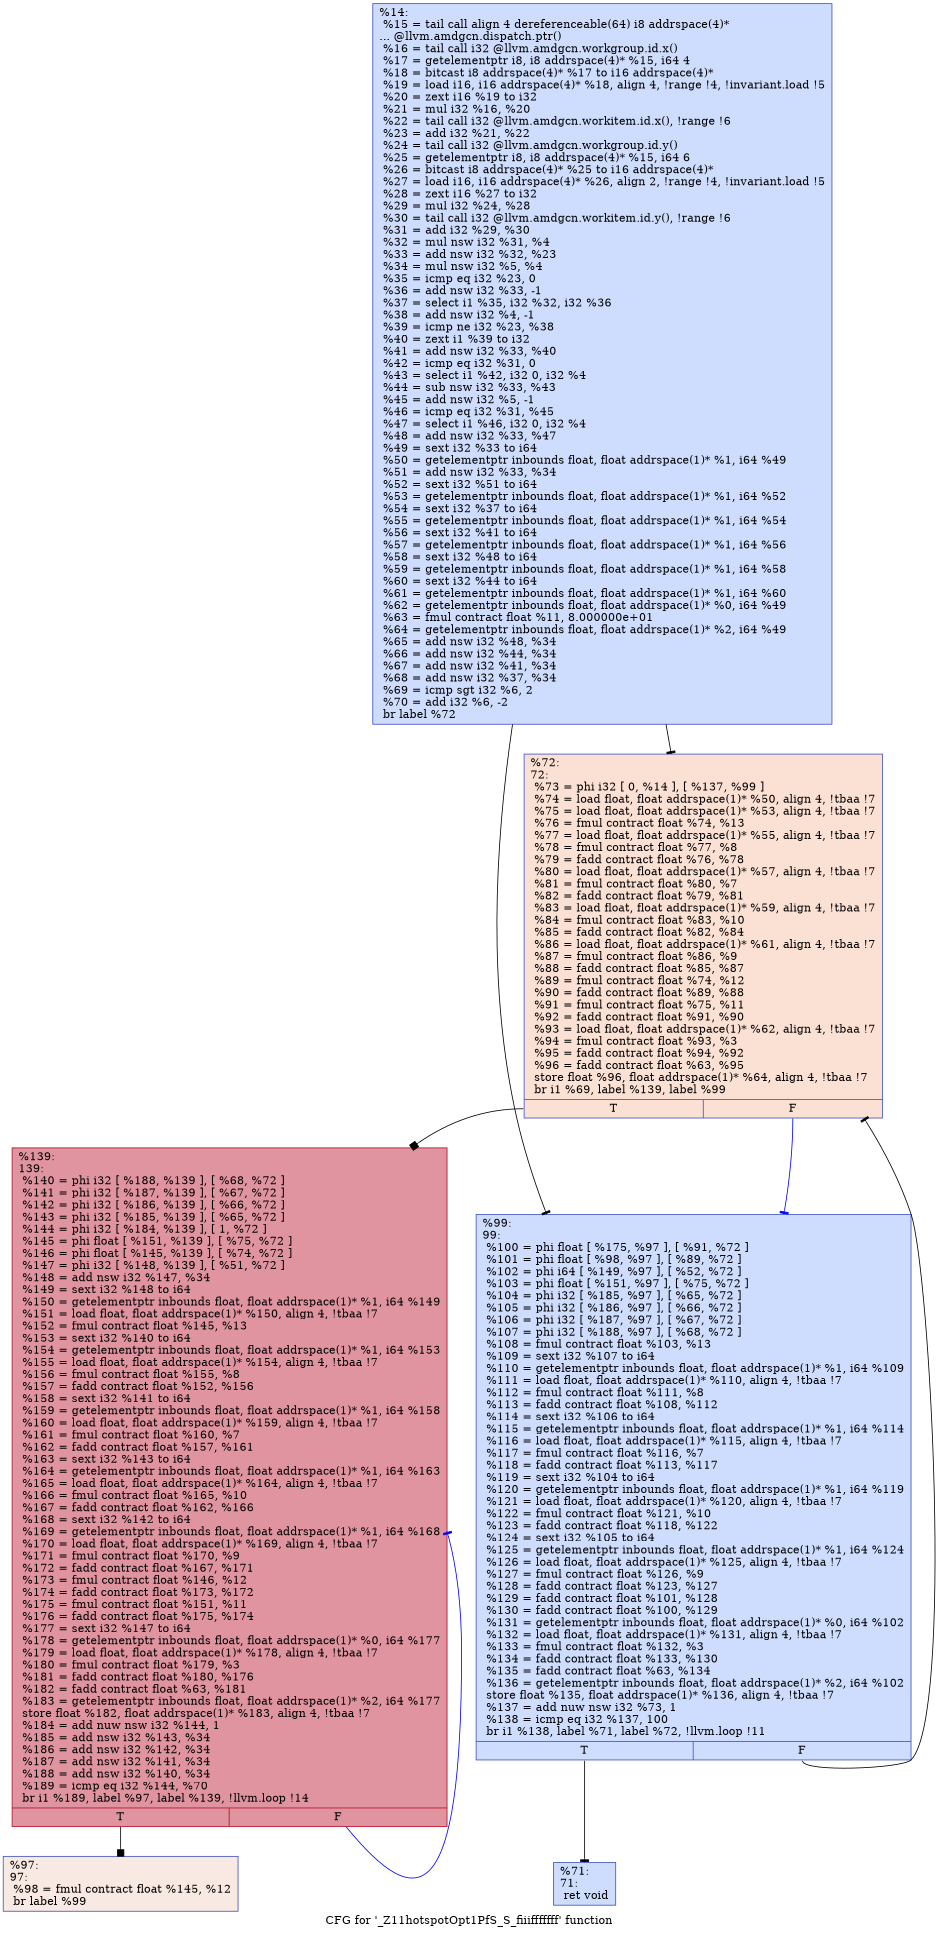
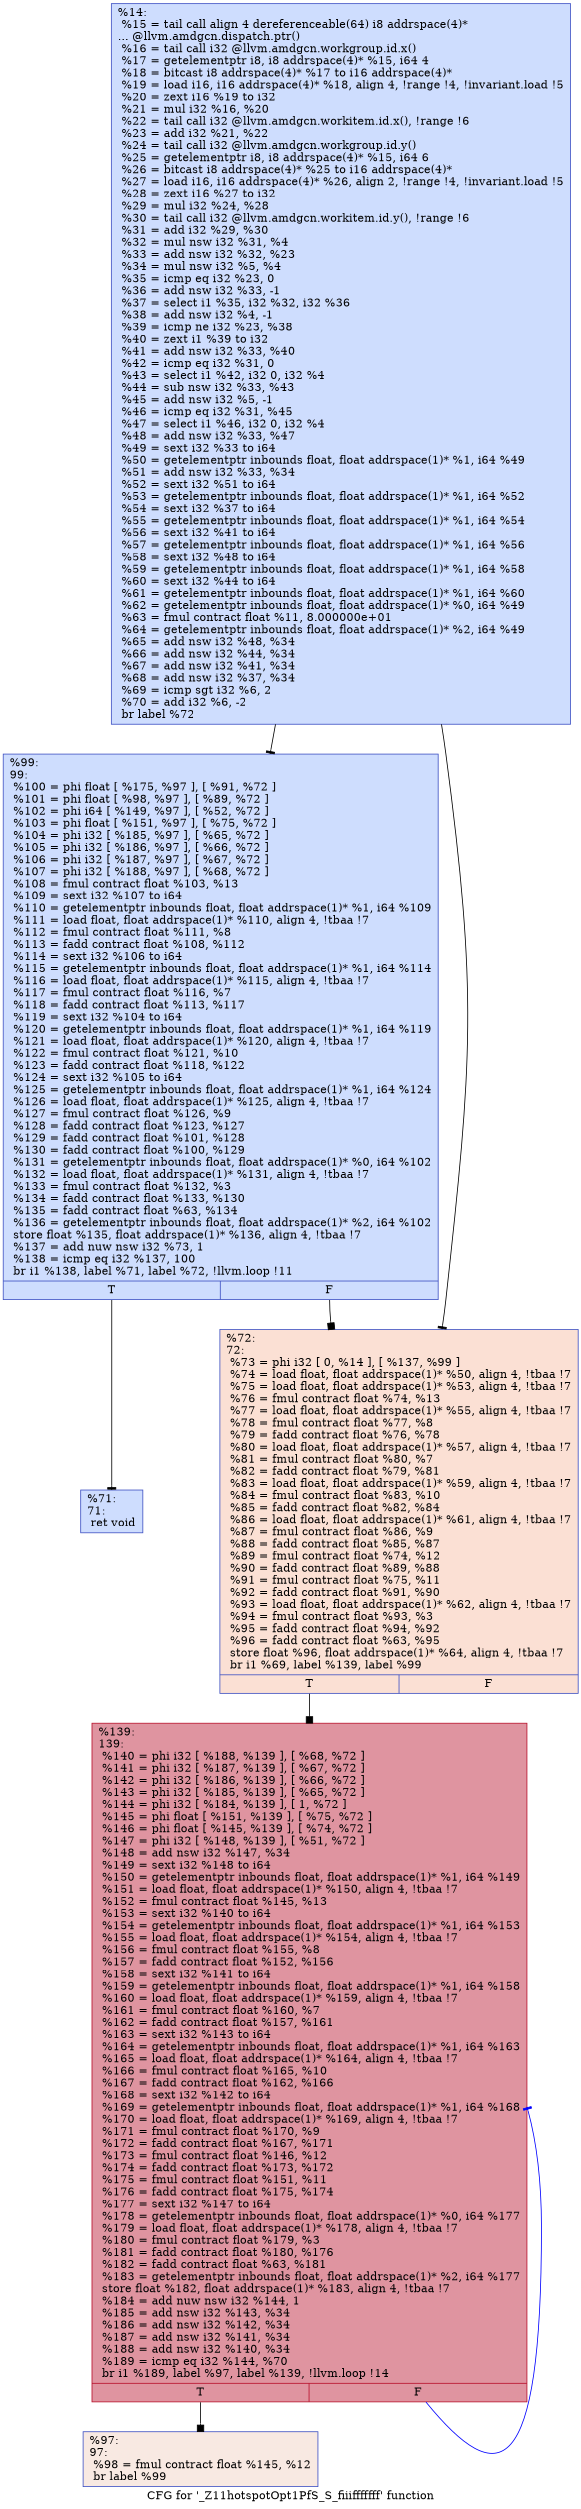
(791, 1164) -> none
(934, 1492) -> (330, 1311)
